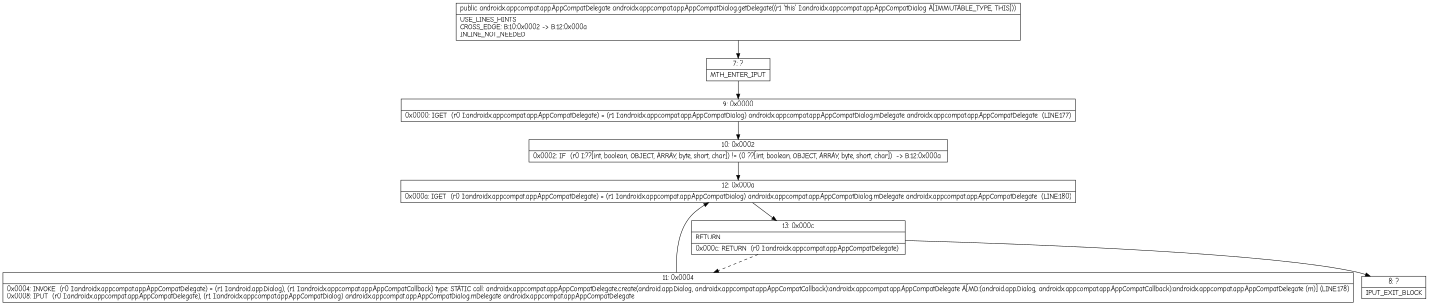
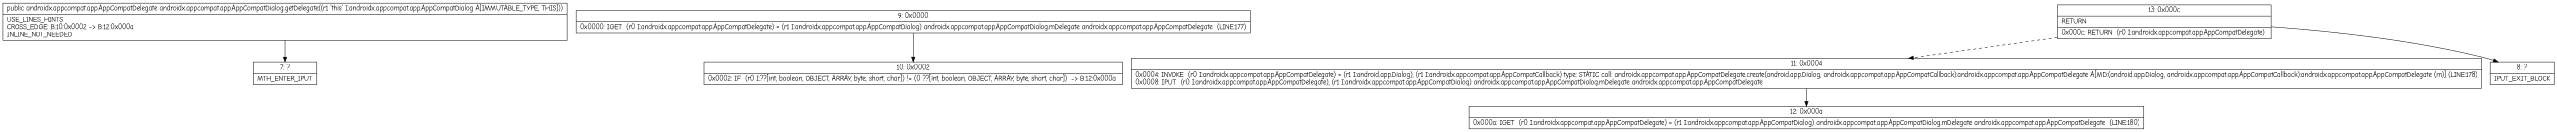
(738, 87) -> none
(738, 169) -> none
(763, 210) -> none
